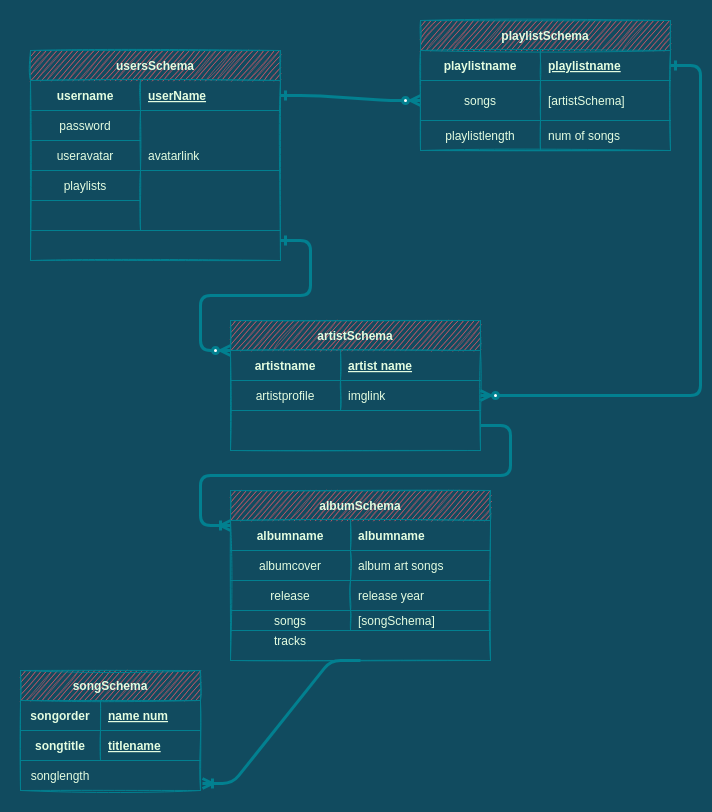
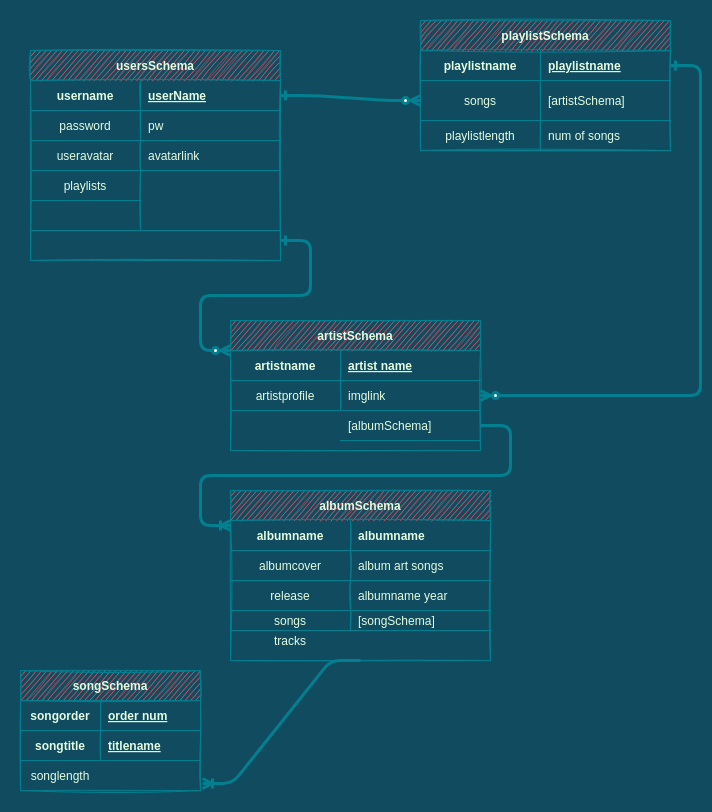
none -> (211, 126)
none -> (411, 426)
(395, 596) -> (402, 596)
(133, 716) -> (137, 716)
